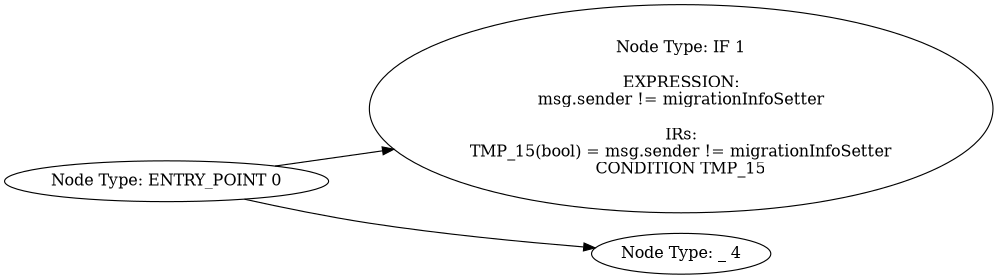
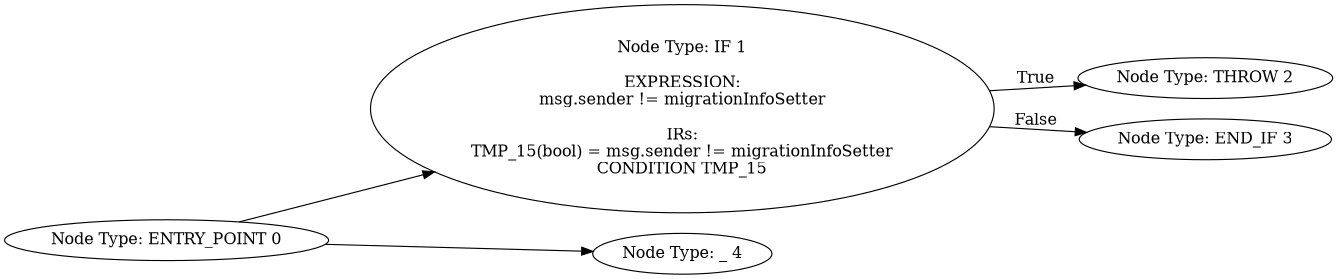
none -> (1205, 78)
none -> (1205, 139)
